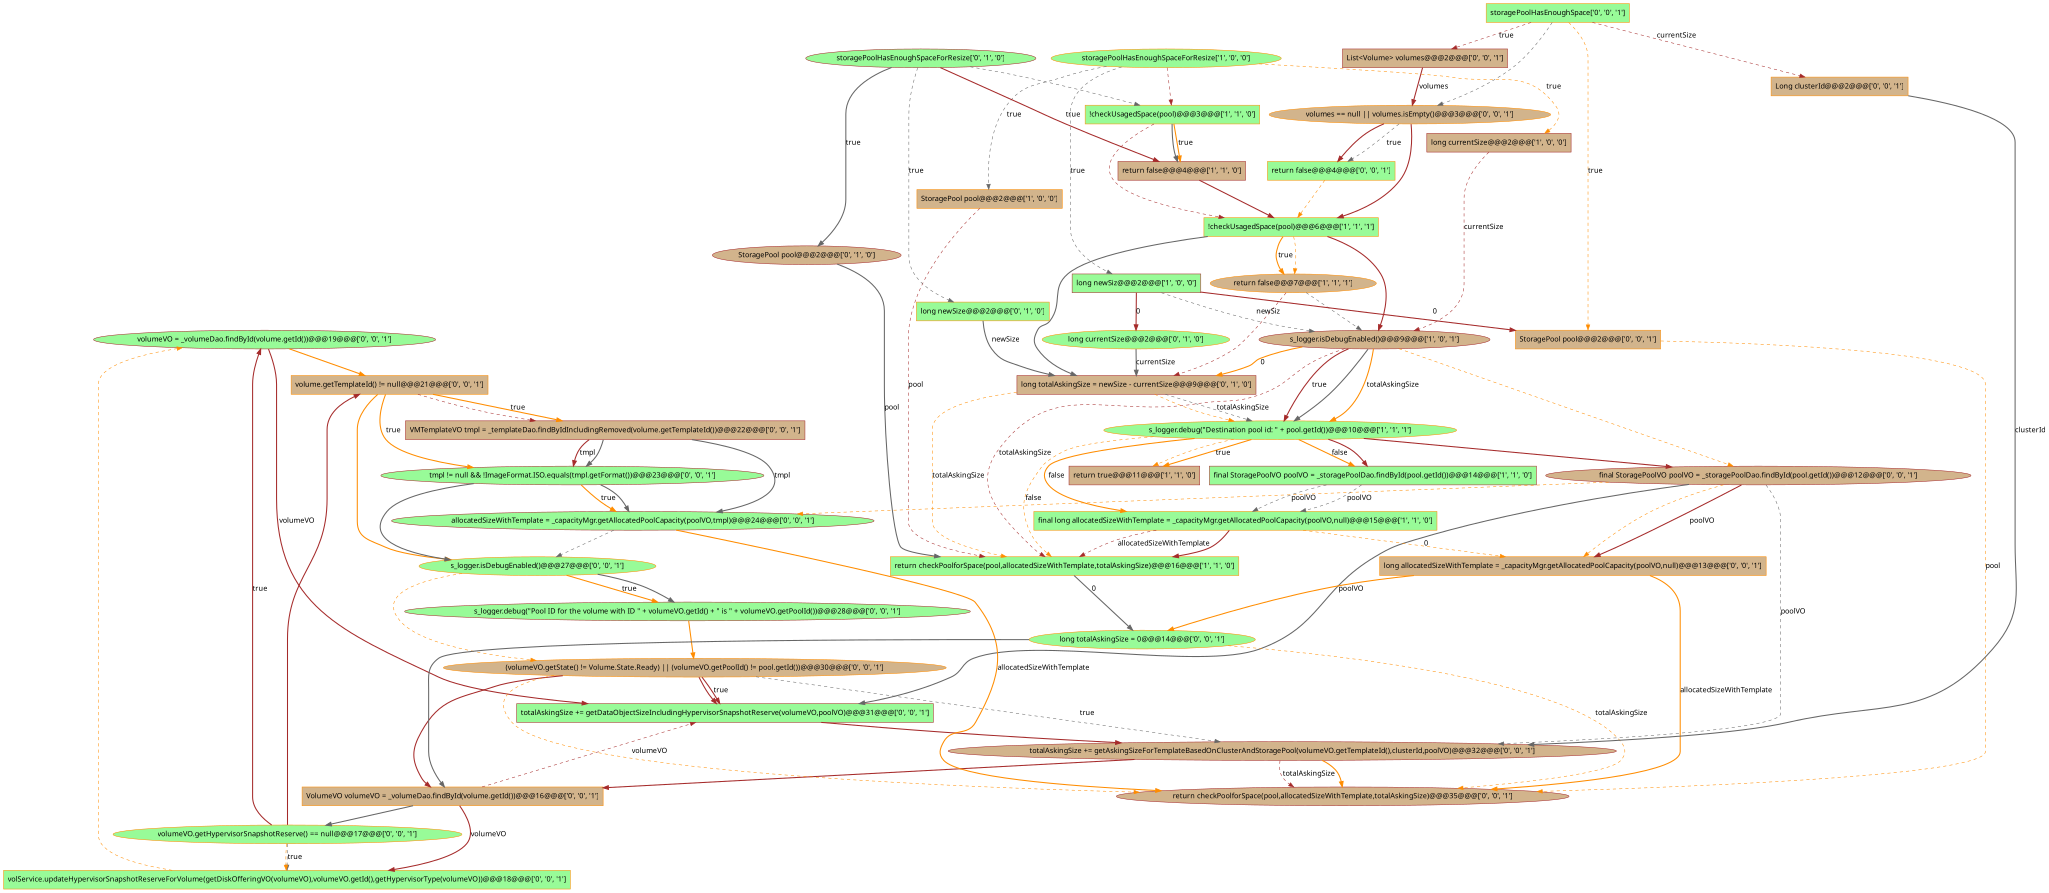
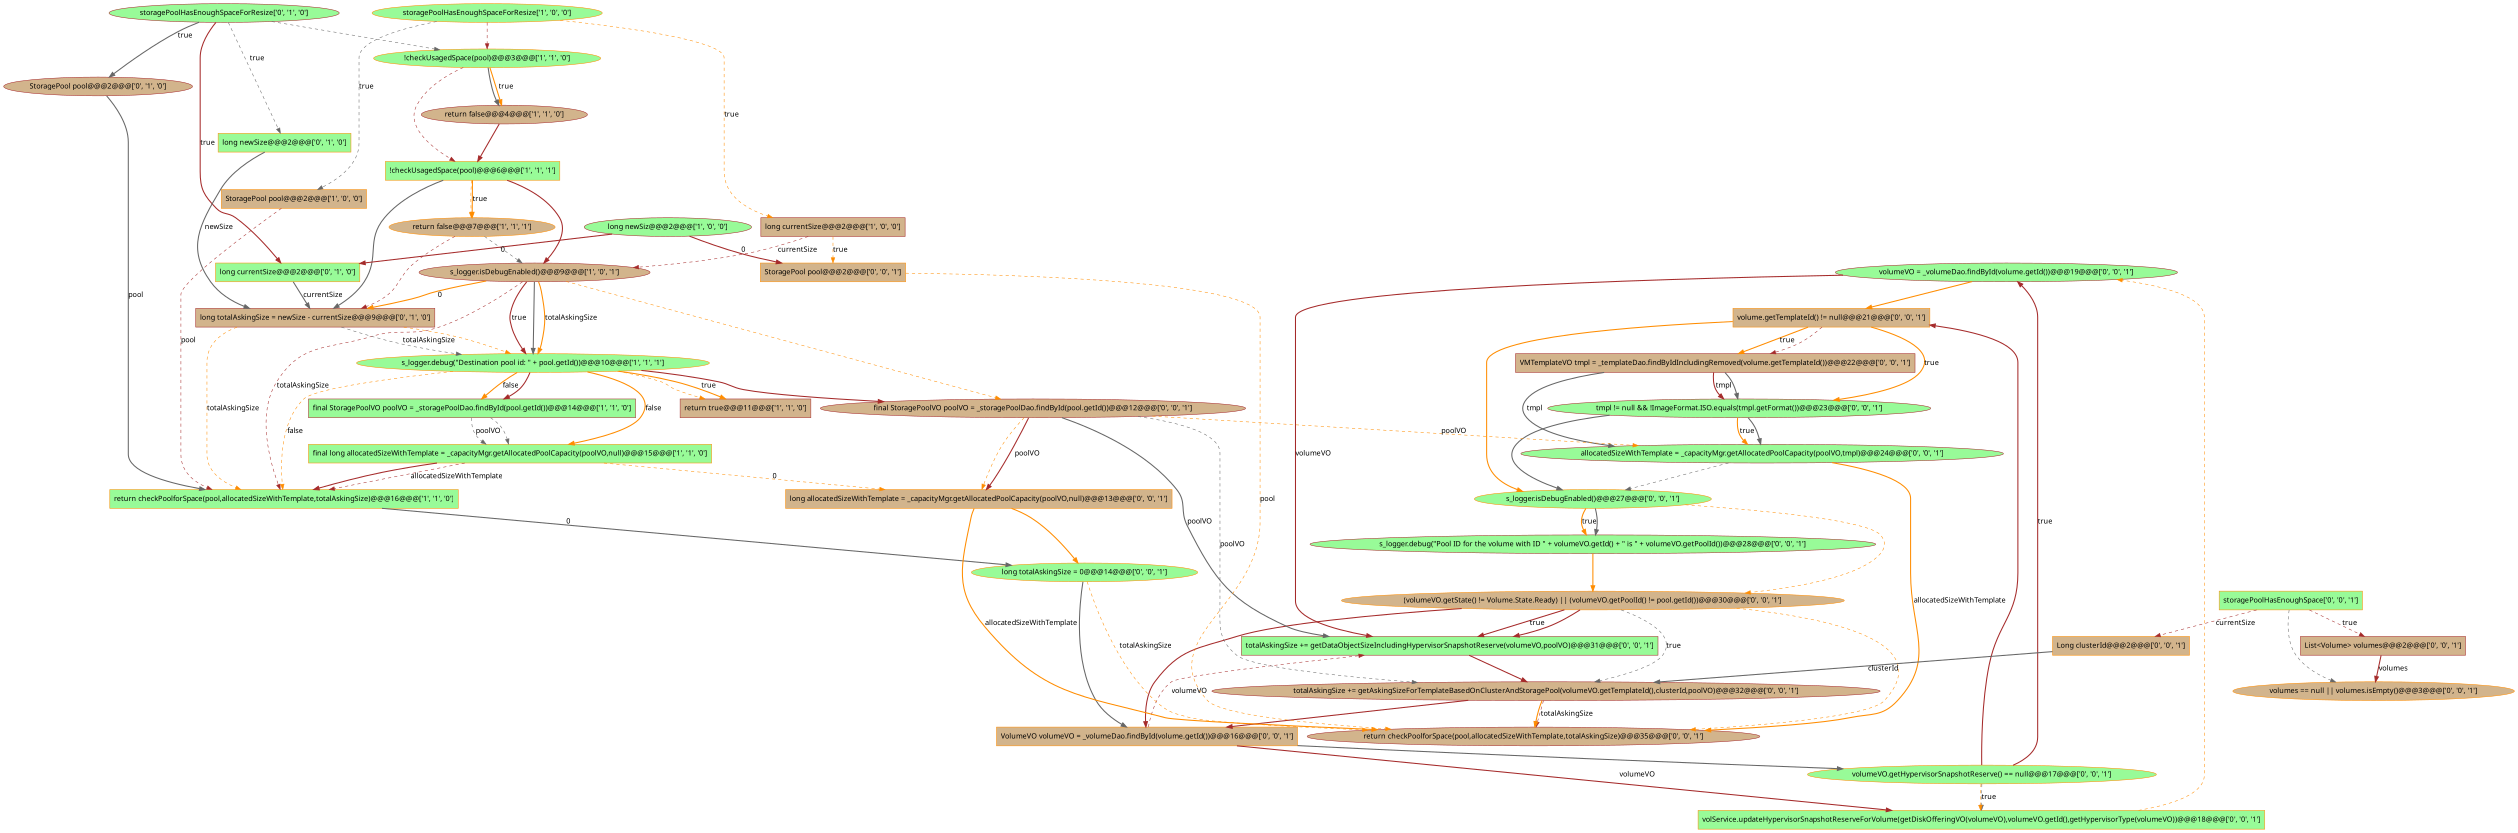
(1046, 115) -> (200, 156)
(1172, 115) -> (487, 58)
(1070, 164) -> none
(1182, 171) -> (504, 115)
(1331, 171) -> none
(1588, 171) -> (833, 247)
(1397, 184) -> none
(1136, 283) -> (668, 227)
(1234, 315) -> none
(1136, 340) -> (288, 272)
